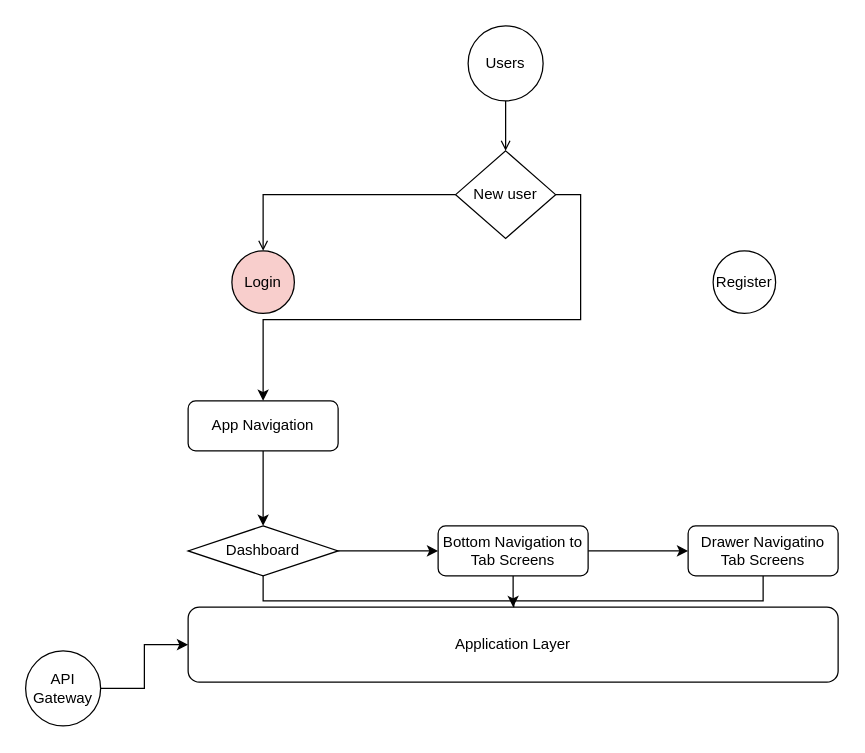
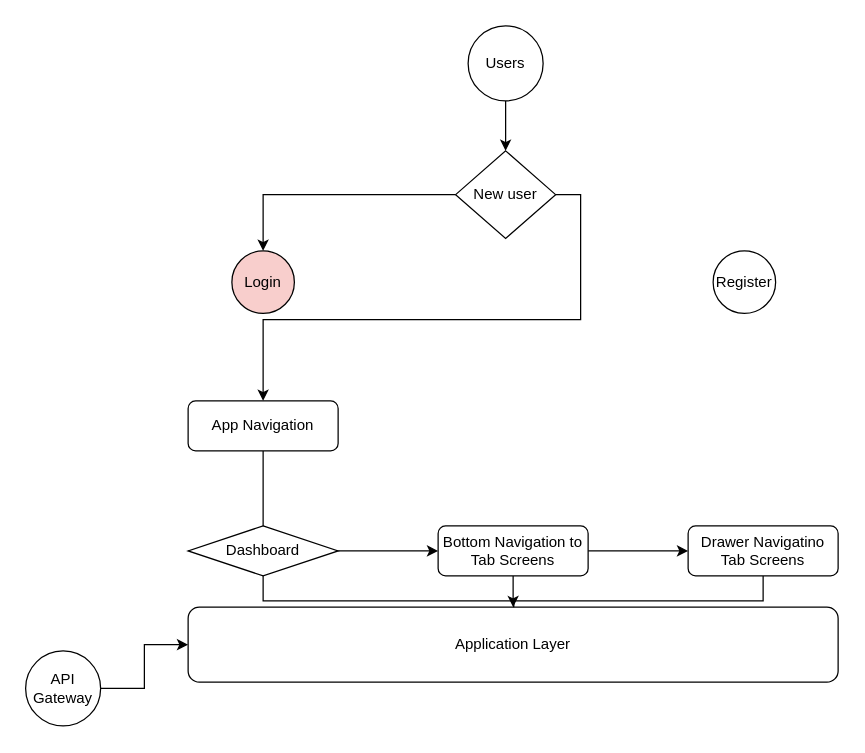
(506, 143) -> (506, 141)
(263, 242) -> (263, 241)
(263, 516) -> (263, 519)
